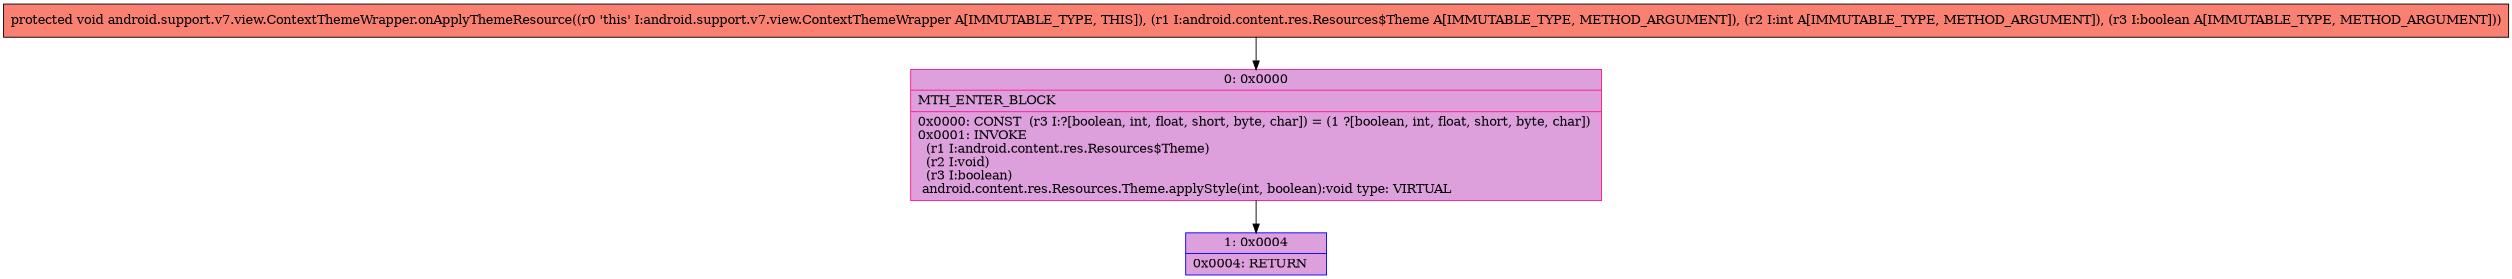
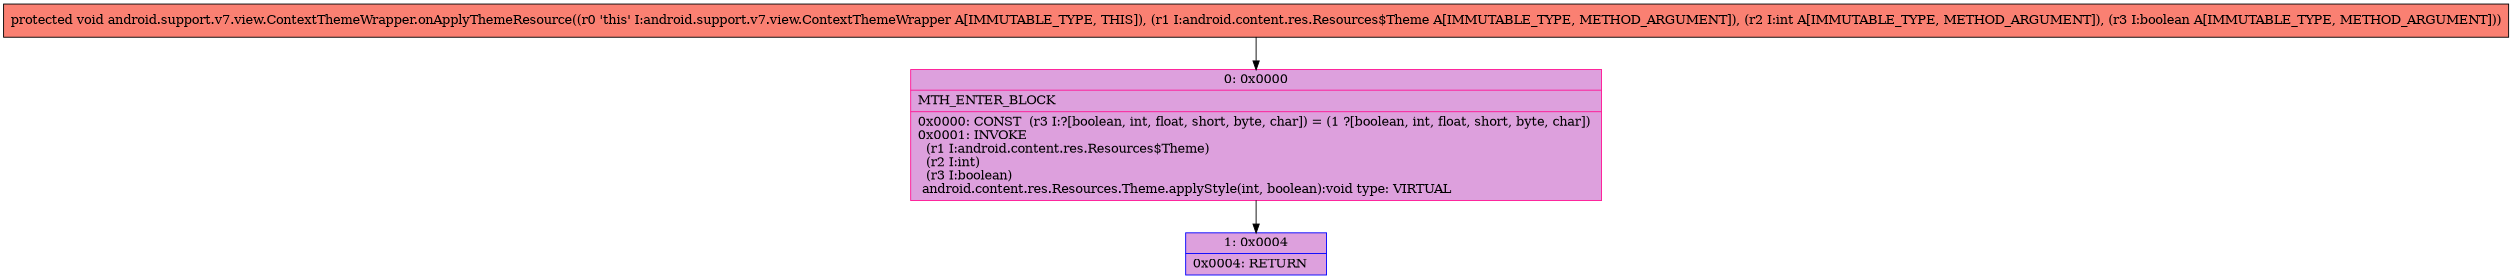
(954, 162) -> (949, 162)
